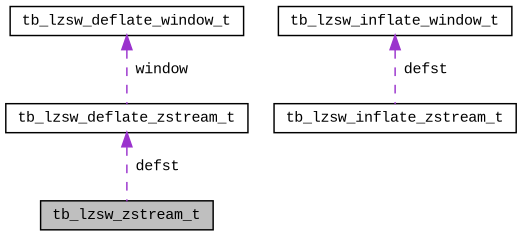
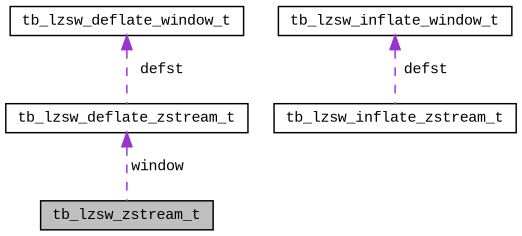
(158, 70) -> (158, 70)
(154, 167) -> (154, 167)
